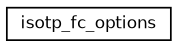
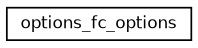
(89, 24) -> (99, 24)
